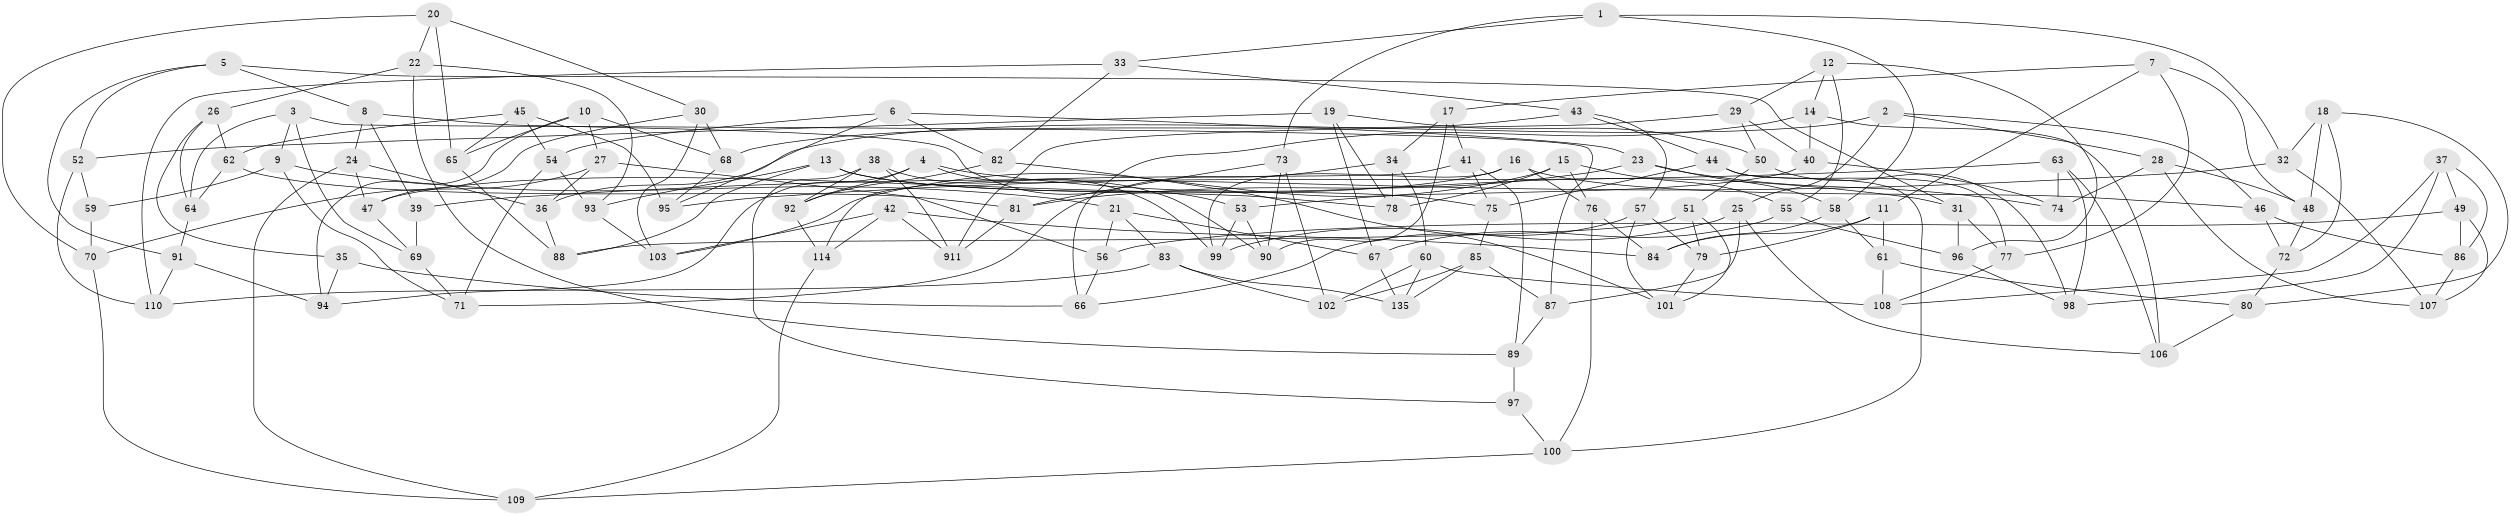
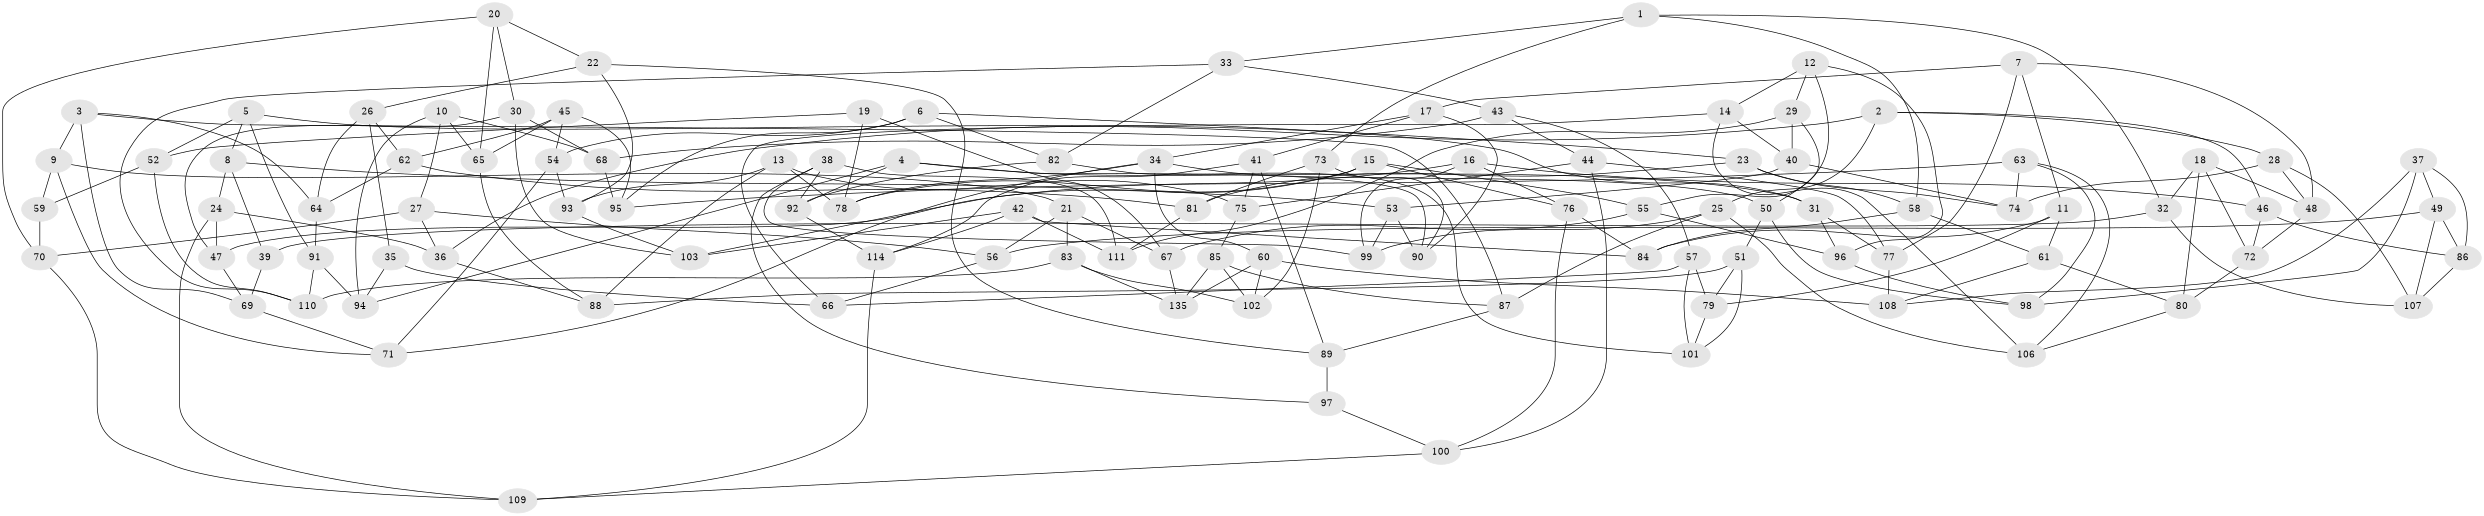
(1548, 129) -> (1463, 179)
(953, 258) -> (1117, 258)
